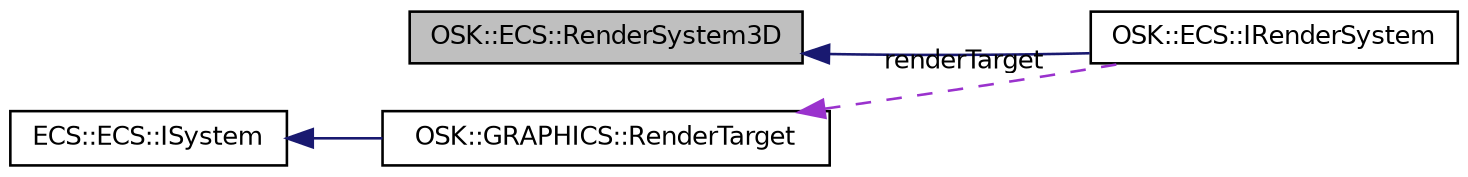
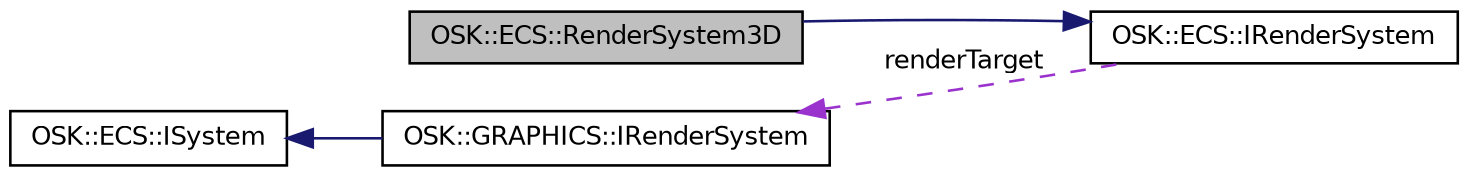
(959, 55) -> (933, 20)
(149, 138) -> (149, 138)
(606, 138) -> (606, 138)
